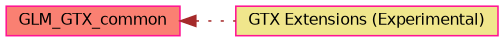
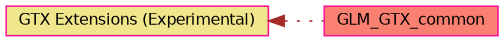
(216, 21) -> (304, 21)
